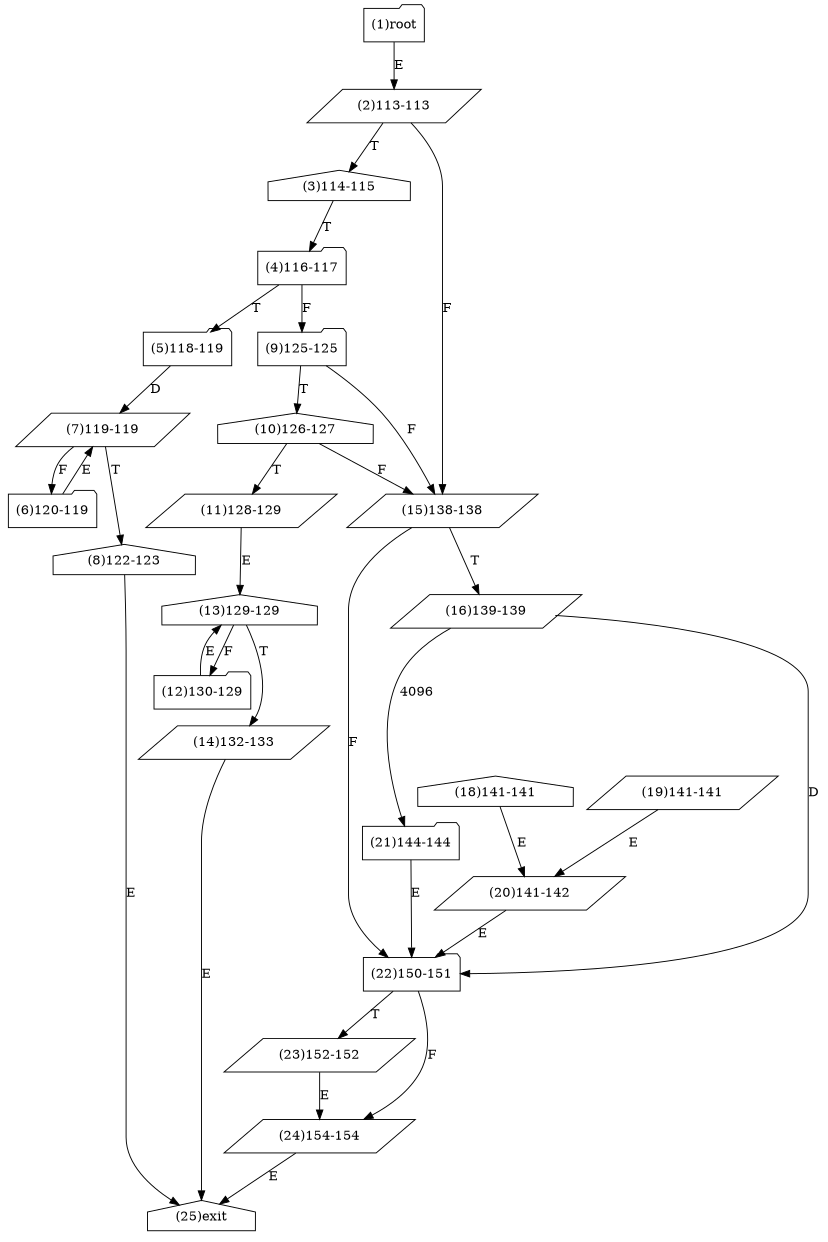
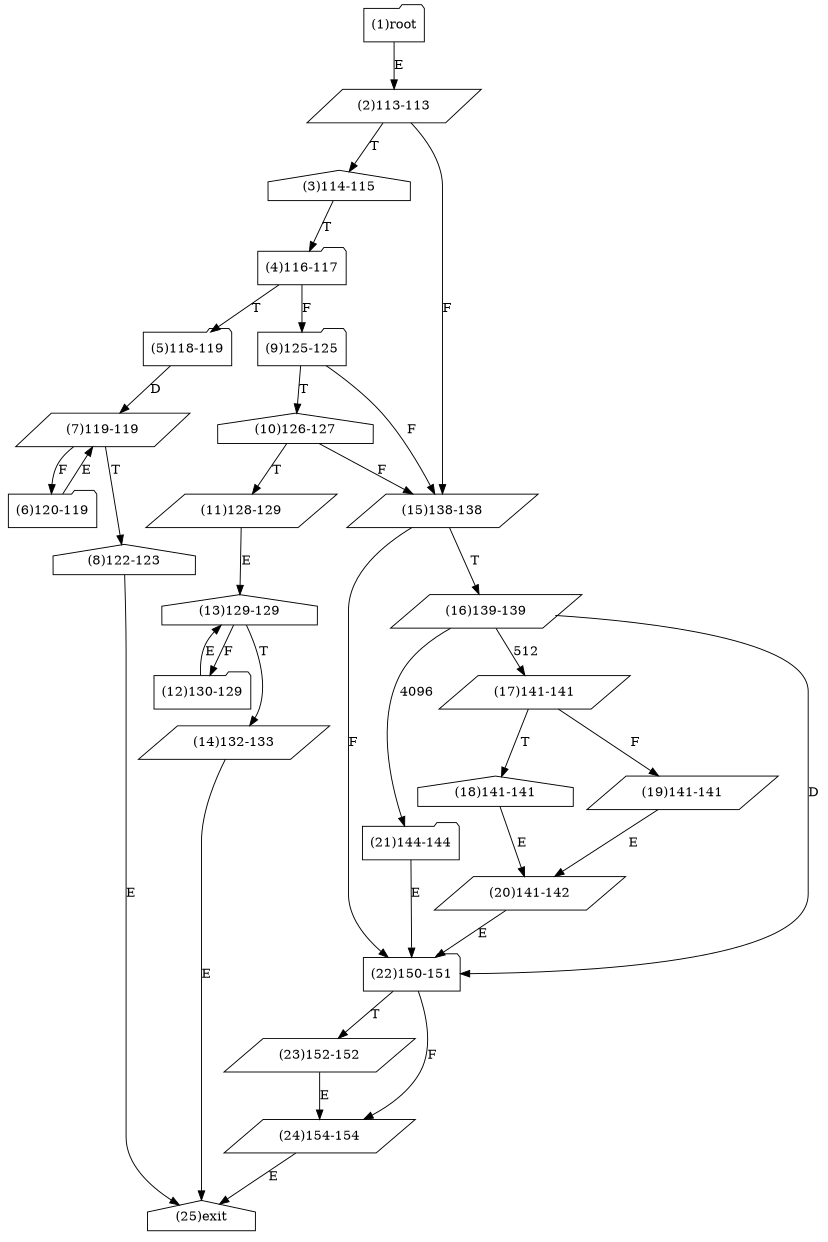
none -> (535, 692)
